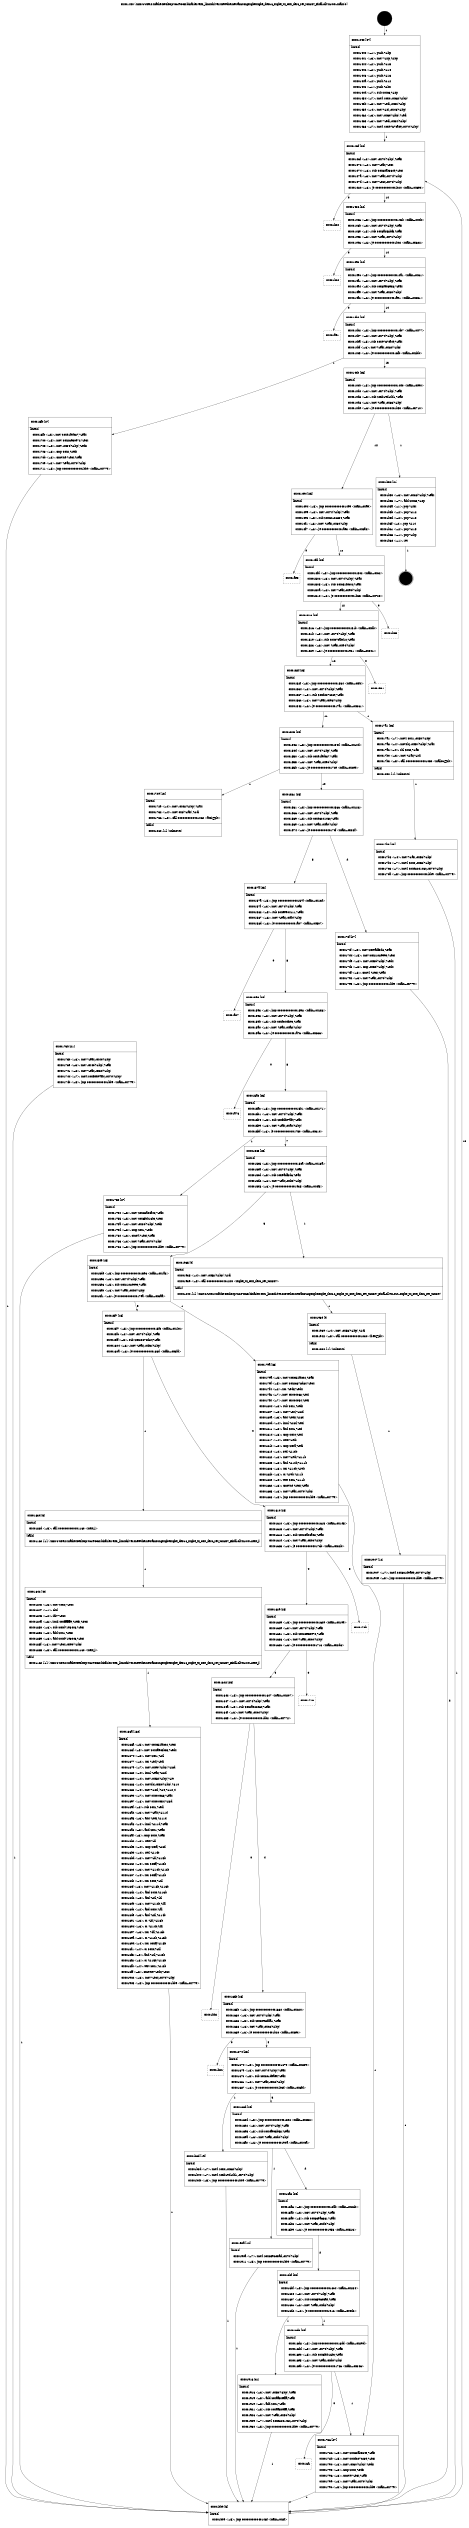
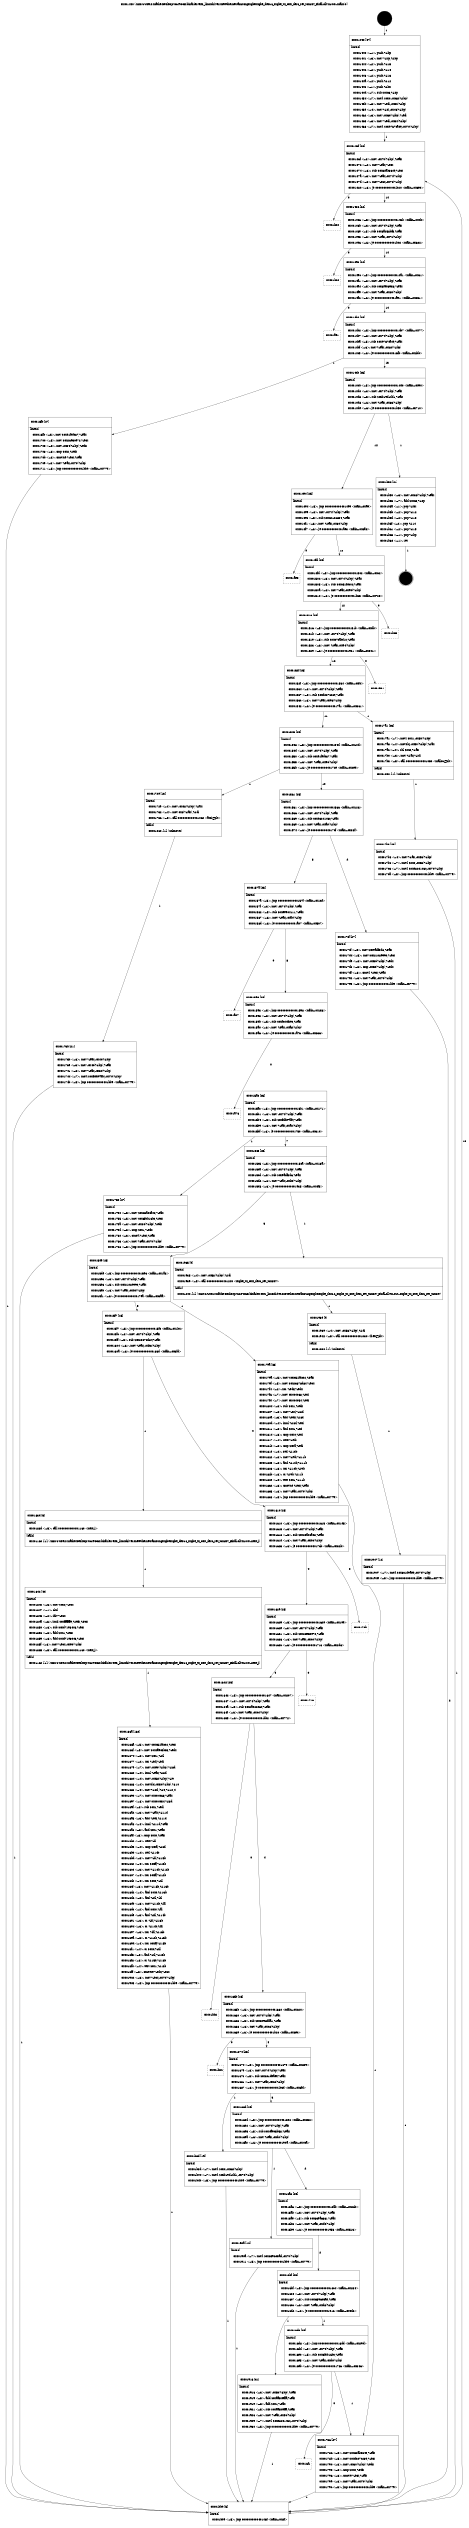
none -> (139, 938)
(285, 1064) -> none
